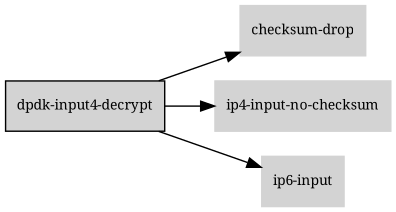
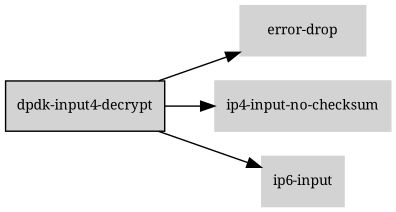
(303, 31) -> (303, 31)
